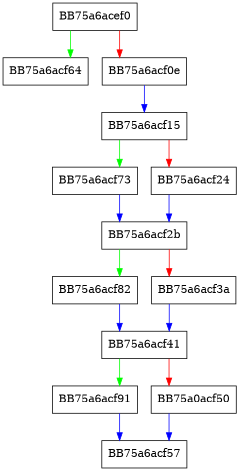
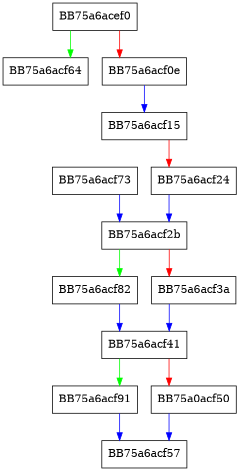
(120, 150) -> none
